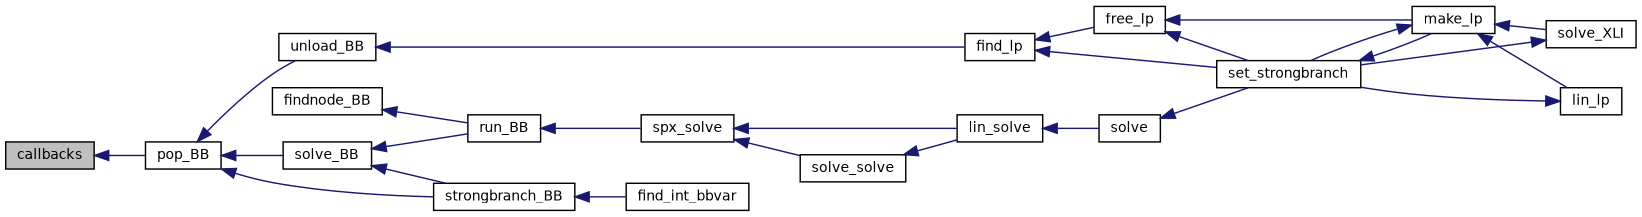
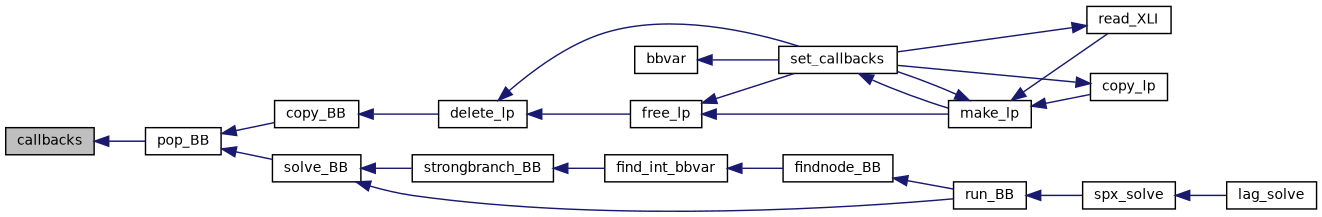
(1591, 34) -> (1129, 20)
(327, 47) -> (317, 114)
(1000, 47) -> (483, 114)
(1289, 74) -> (838, 60)
(1591, 101) -> (1129, 87)
(1000, 128) -> none
(1130, 128) -> (666, 60)
none -> (763, 168)
(853, 168) -> (1272, 195)
(333, 191) -> none
